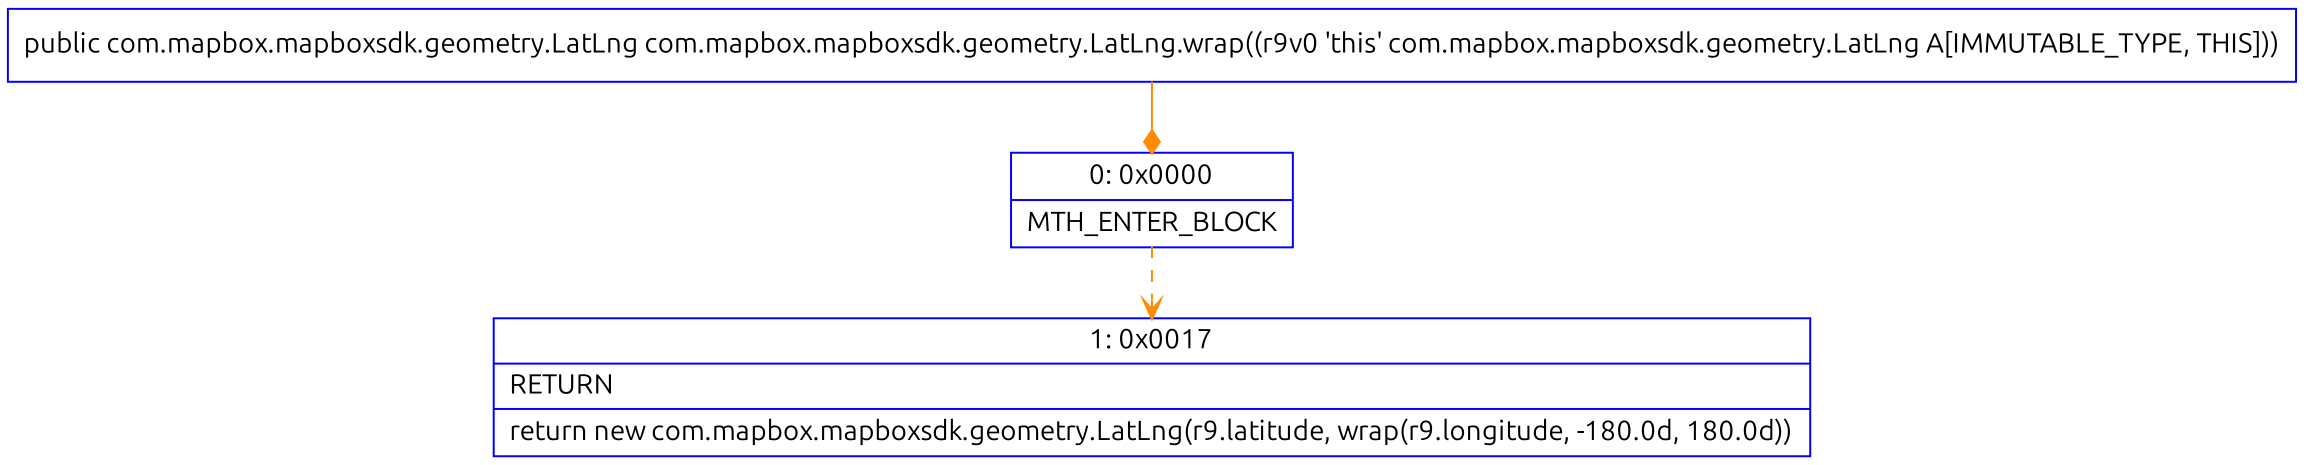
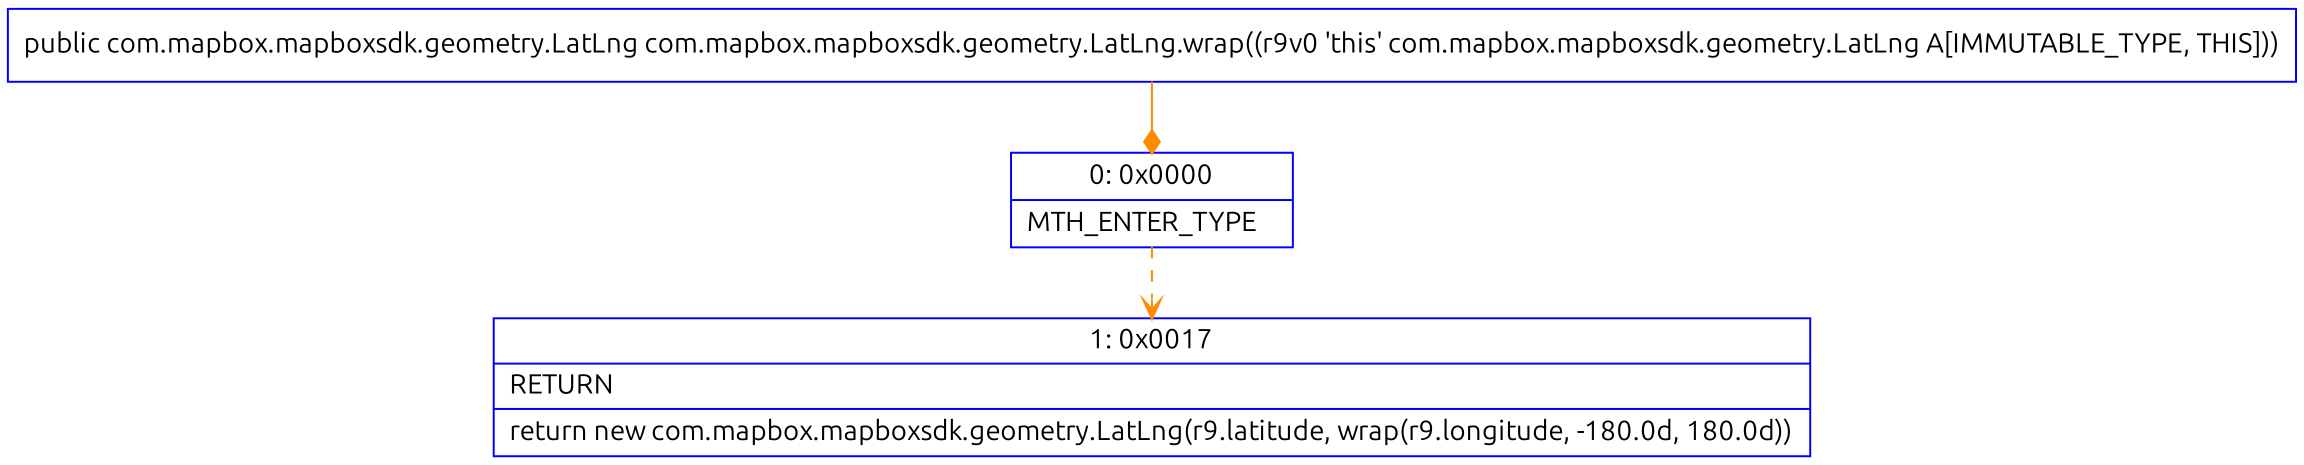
(1152, 223) -> (1142, 223)
